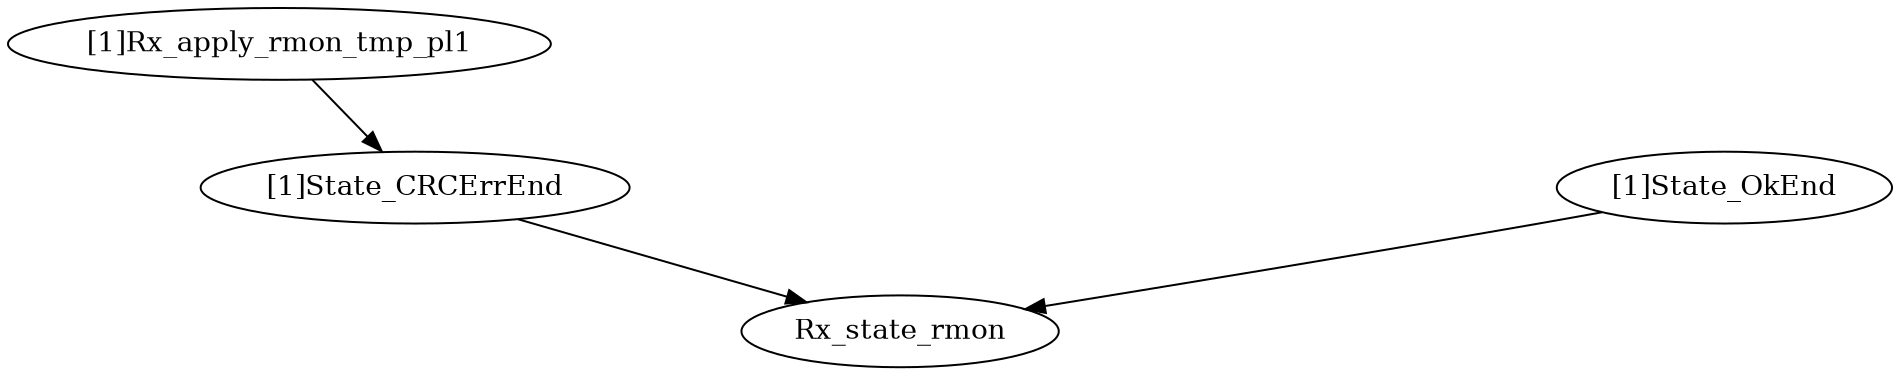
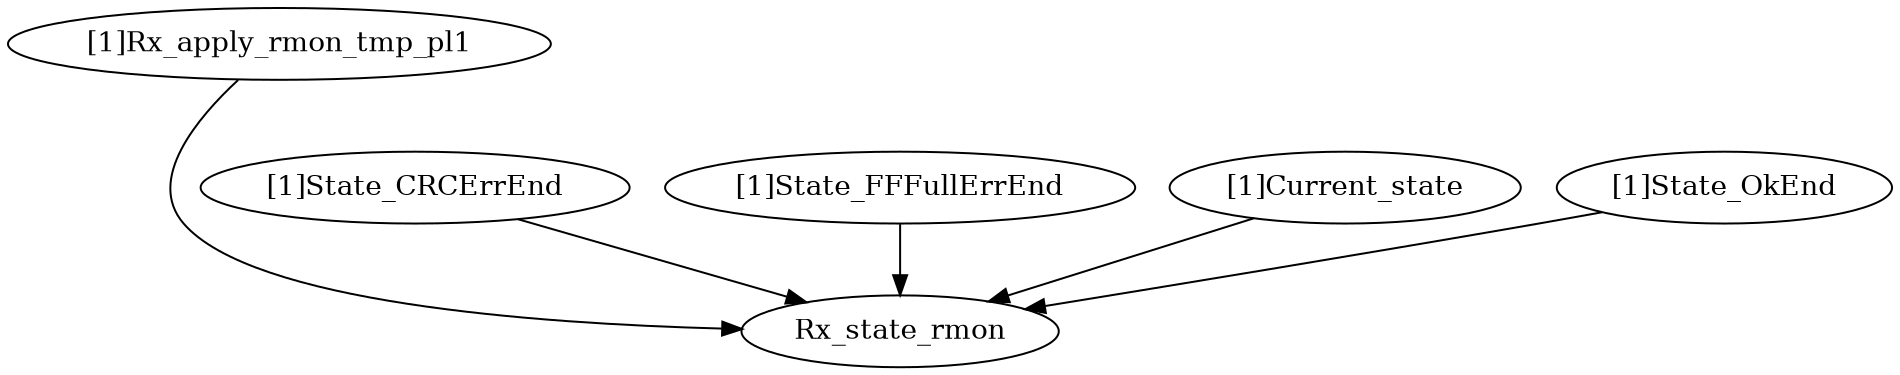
(340, 108) -> (361, 295)
none -> (900, 188)
none -> (1345, 188)
